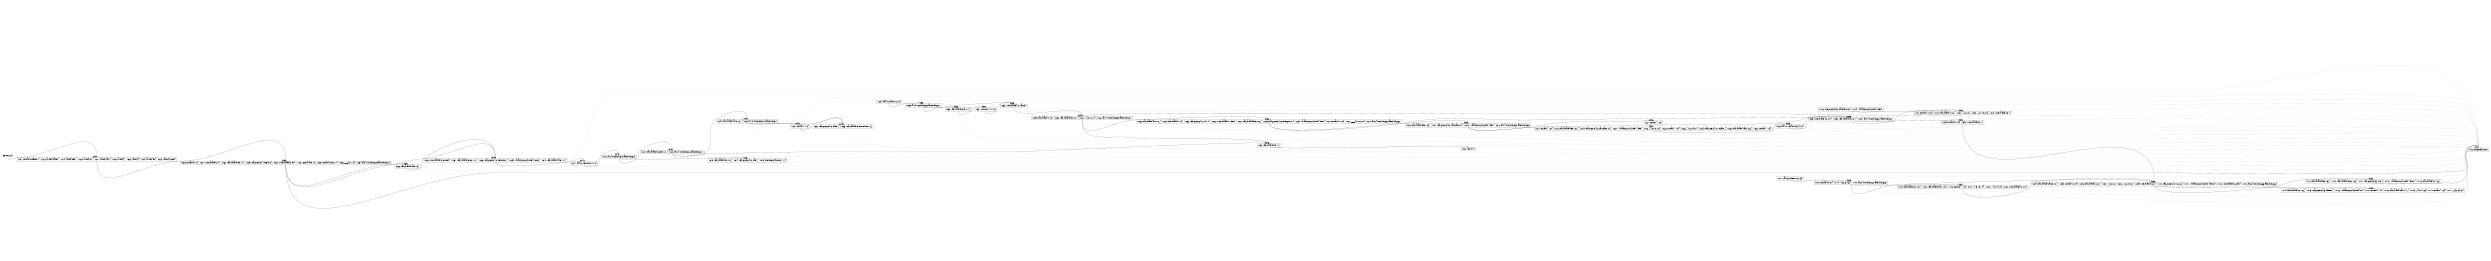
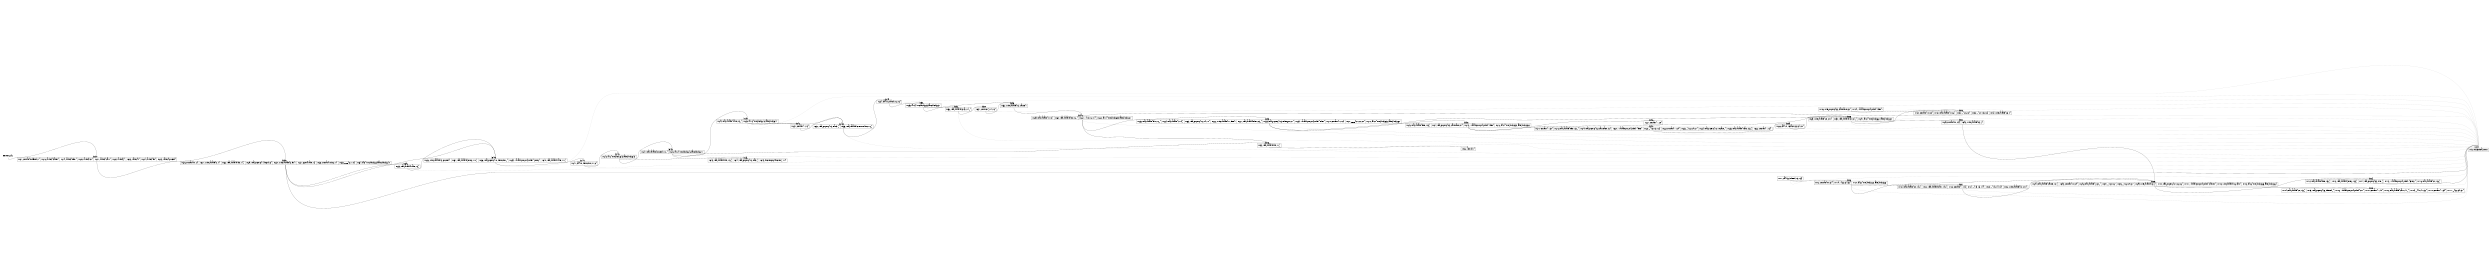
none -> (875, 126)
